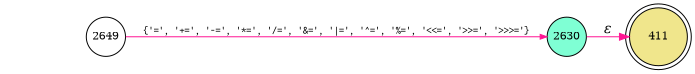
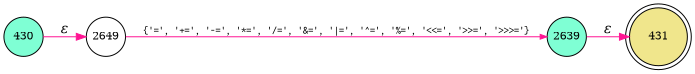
none -> (24, 37)
(567, 37) -> (567, 37)
(658, 37) -> (658, 37)
